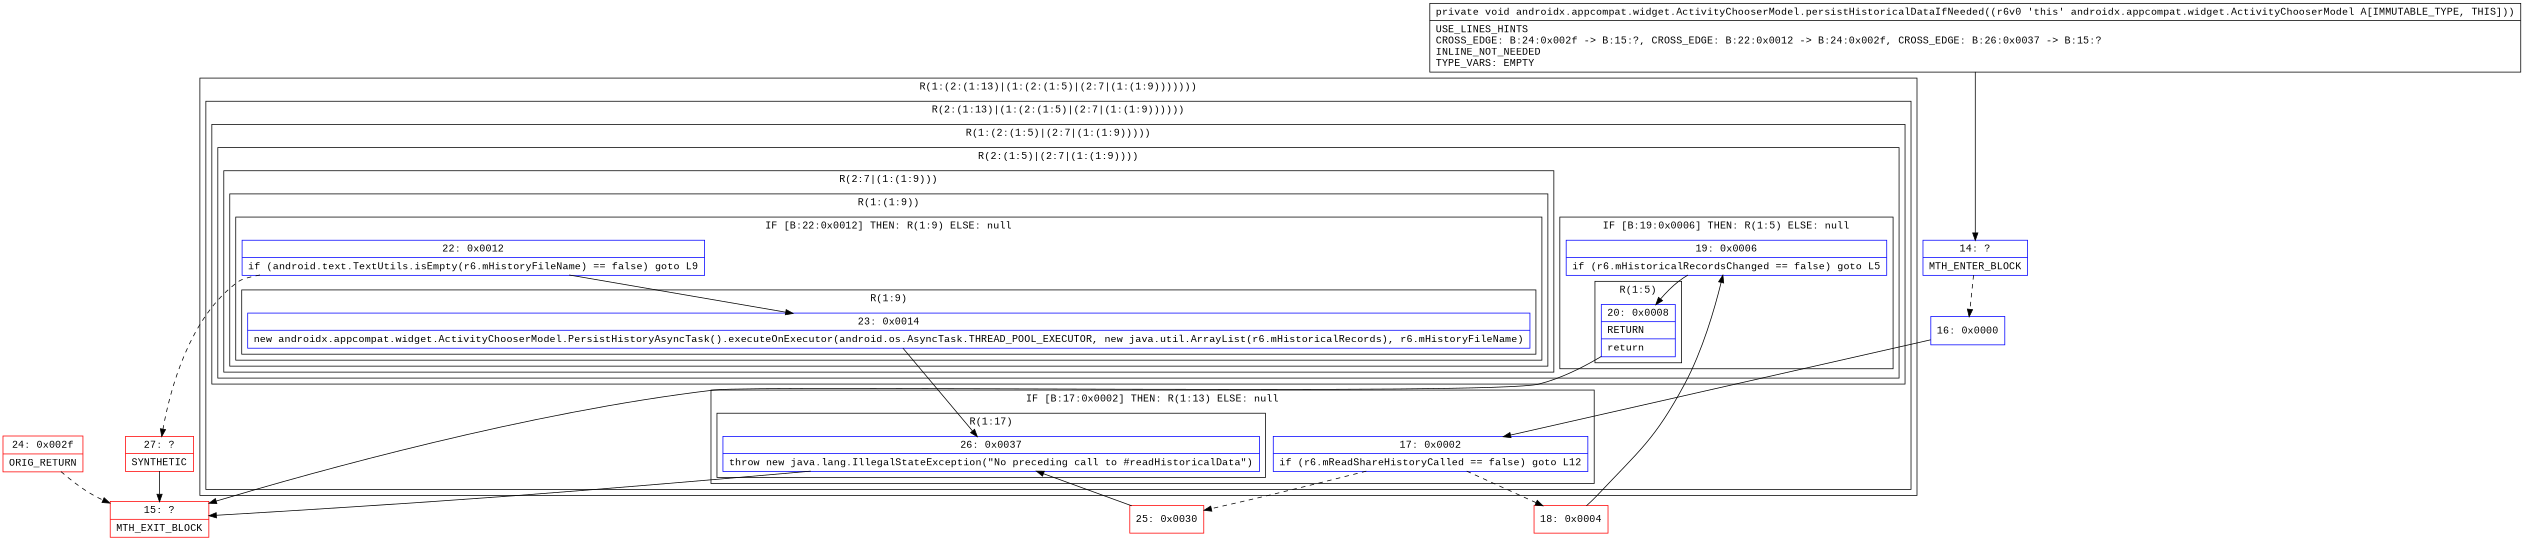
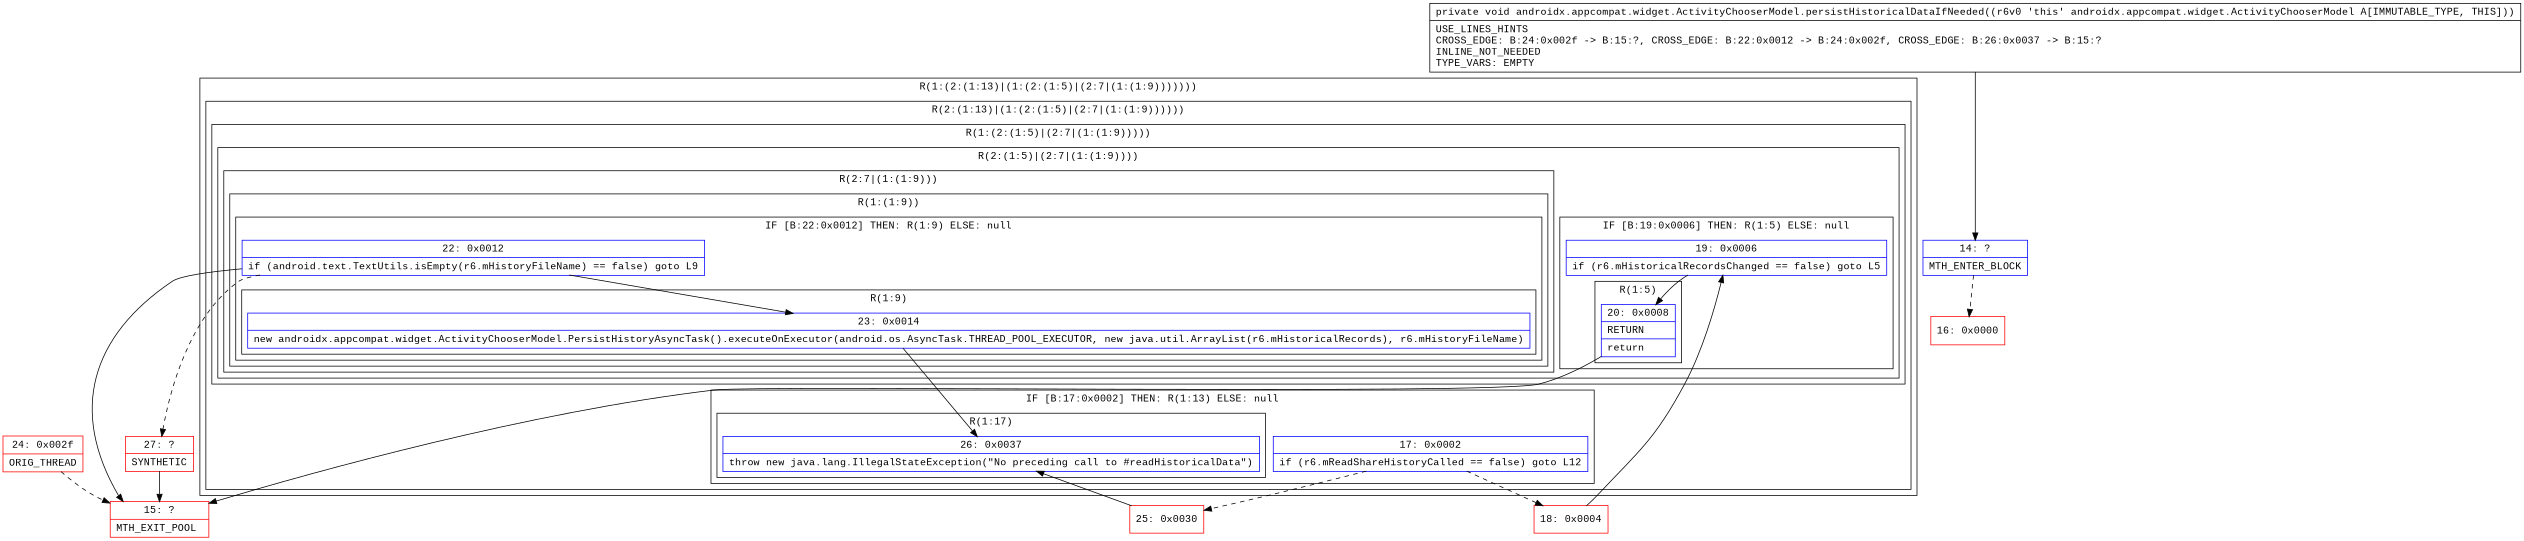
(1968, 331) -> (1968, 331)
(1710, 390) -> none
(43, 463) -> (43, 463)
(454, 500) -> (111, 344)
(160, 528) -> (157, 528)
